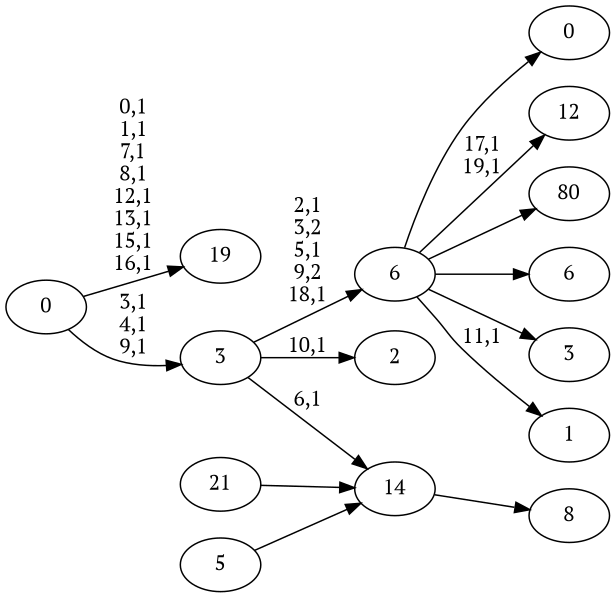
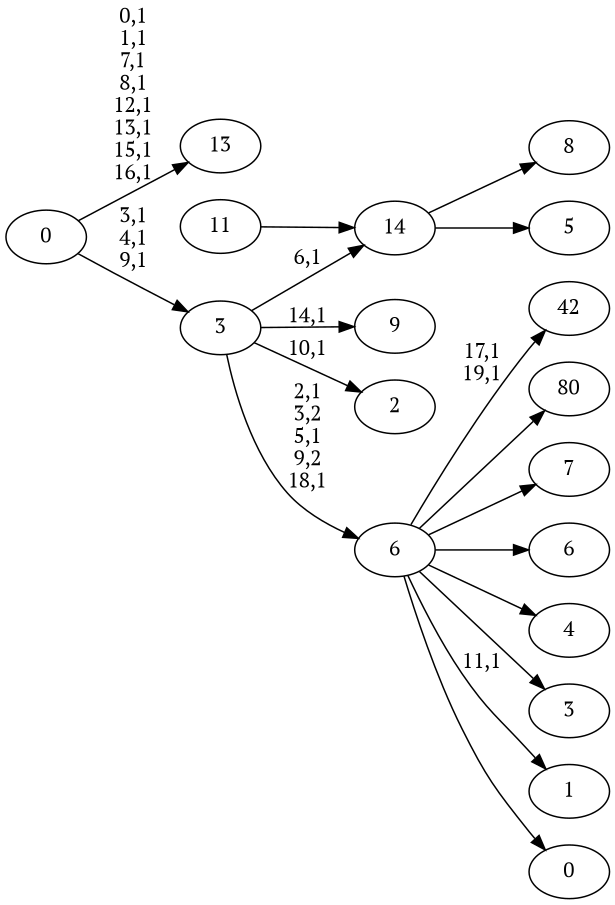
(569, 113) -> (569, 308)
(221, 256) -> (221, 146)
none -> (395, 326)
none -> (569, 469)
(221, 484) -> (221, 227)
(301, 530) -> (474, 228)
none -> (569, 630)
